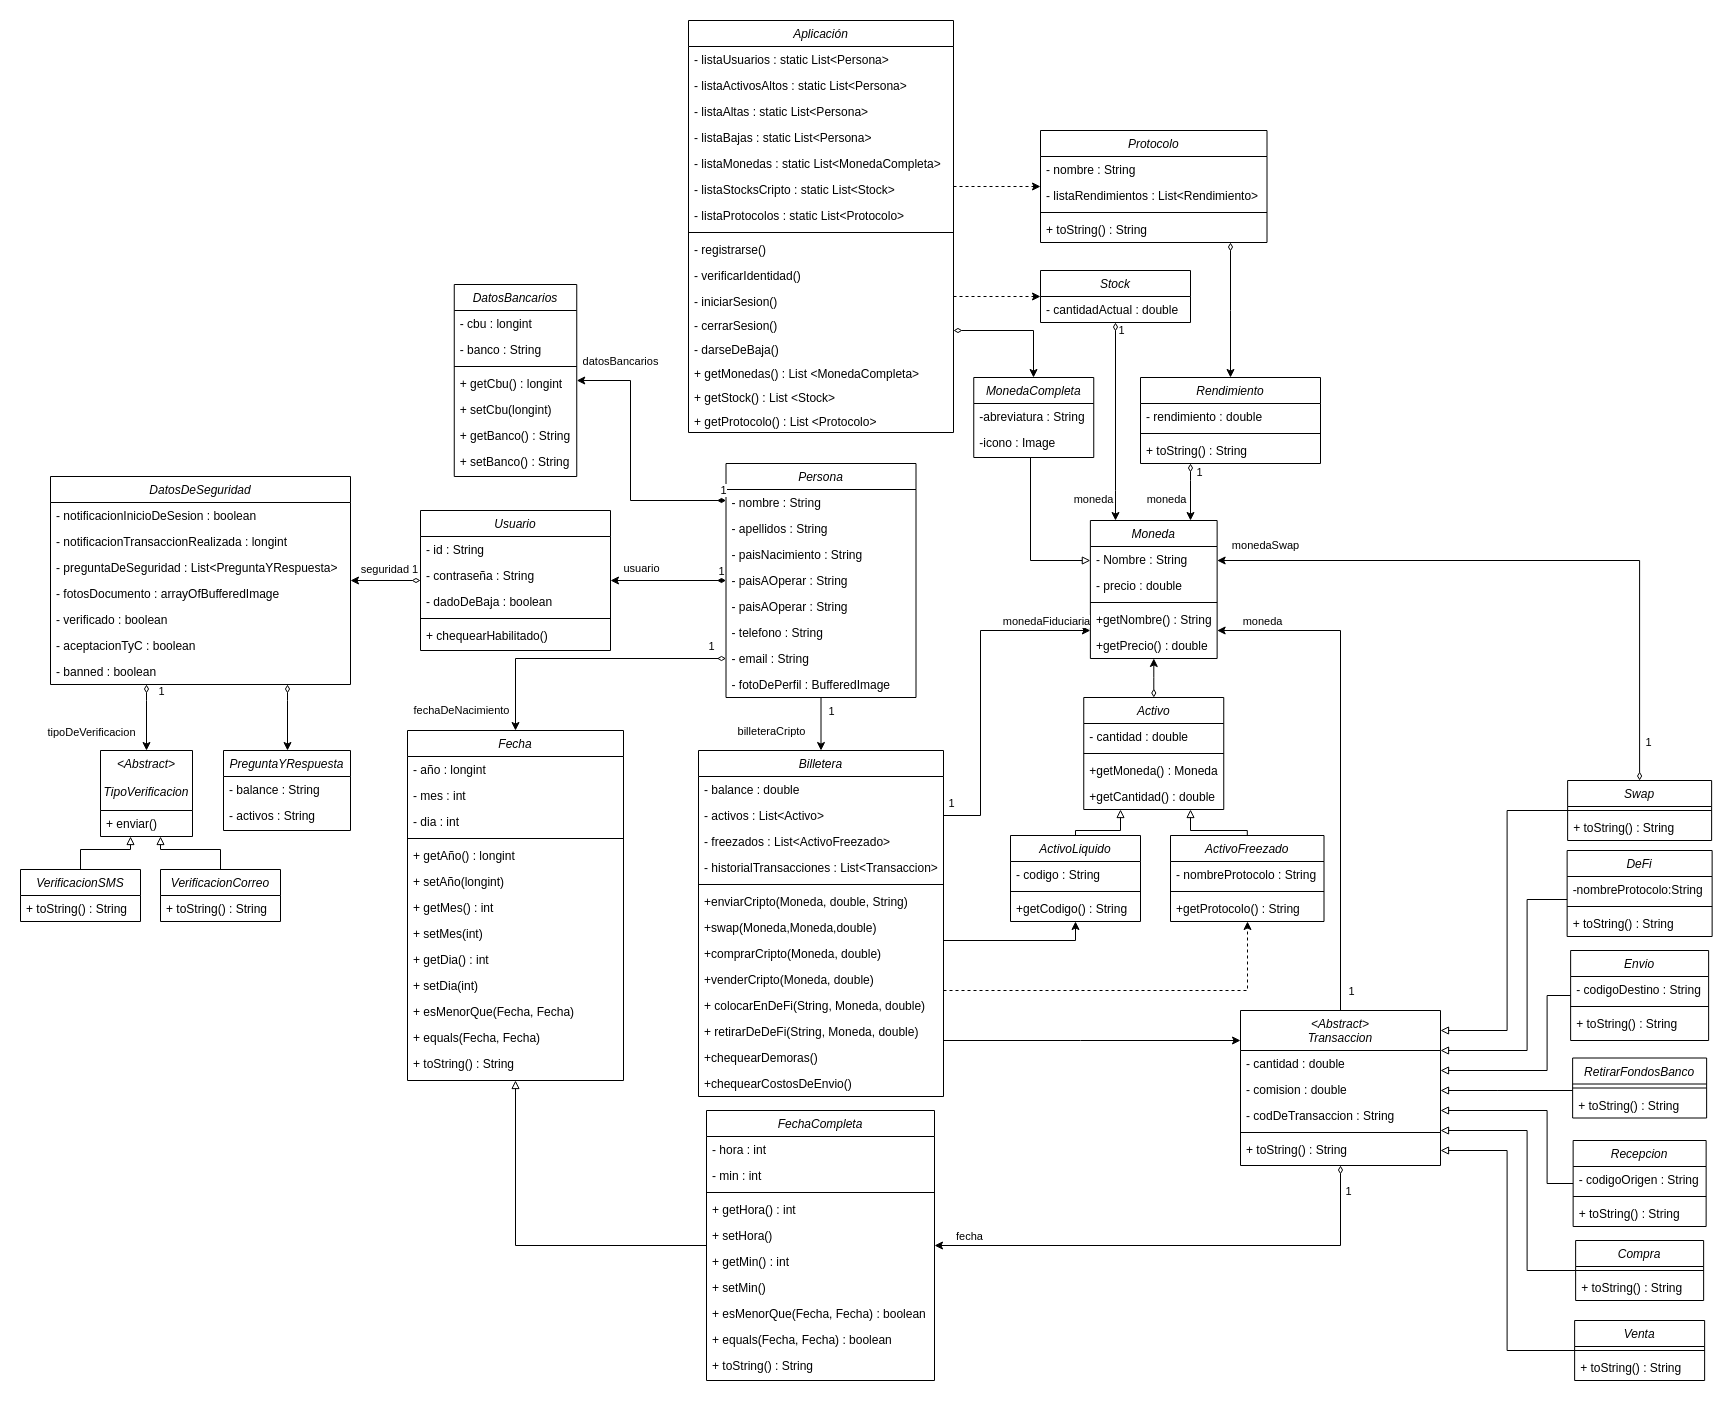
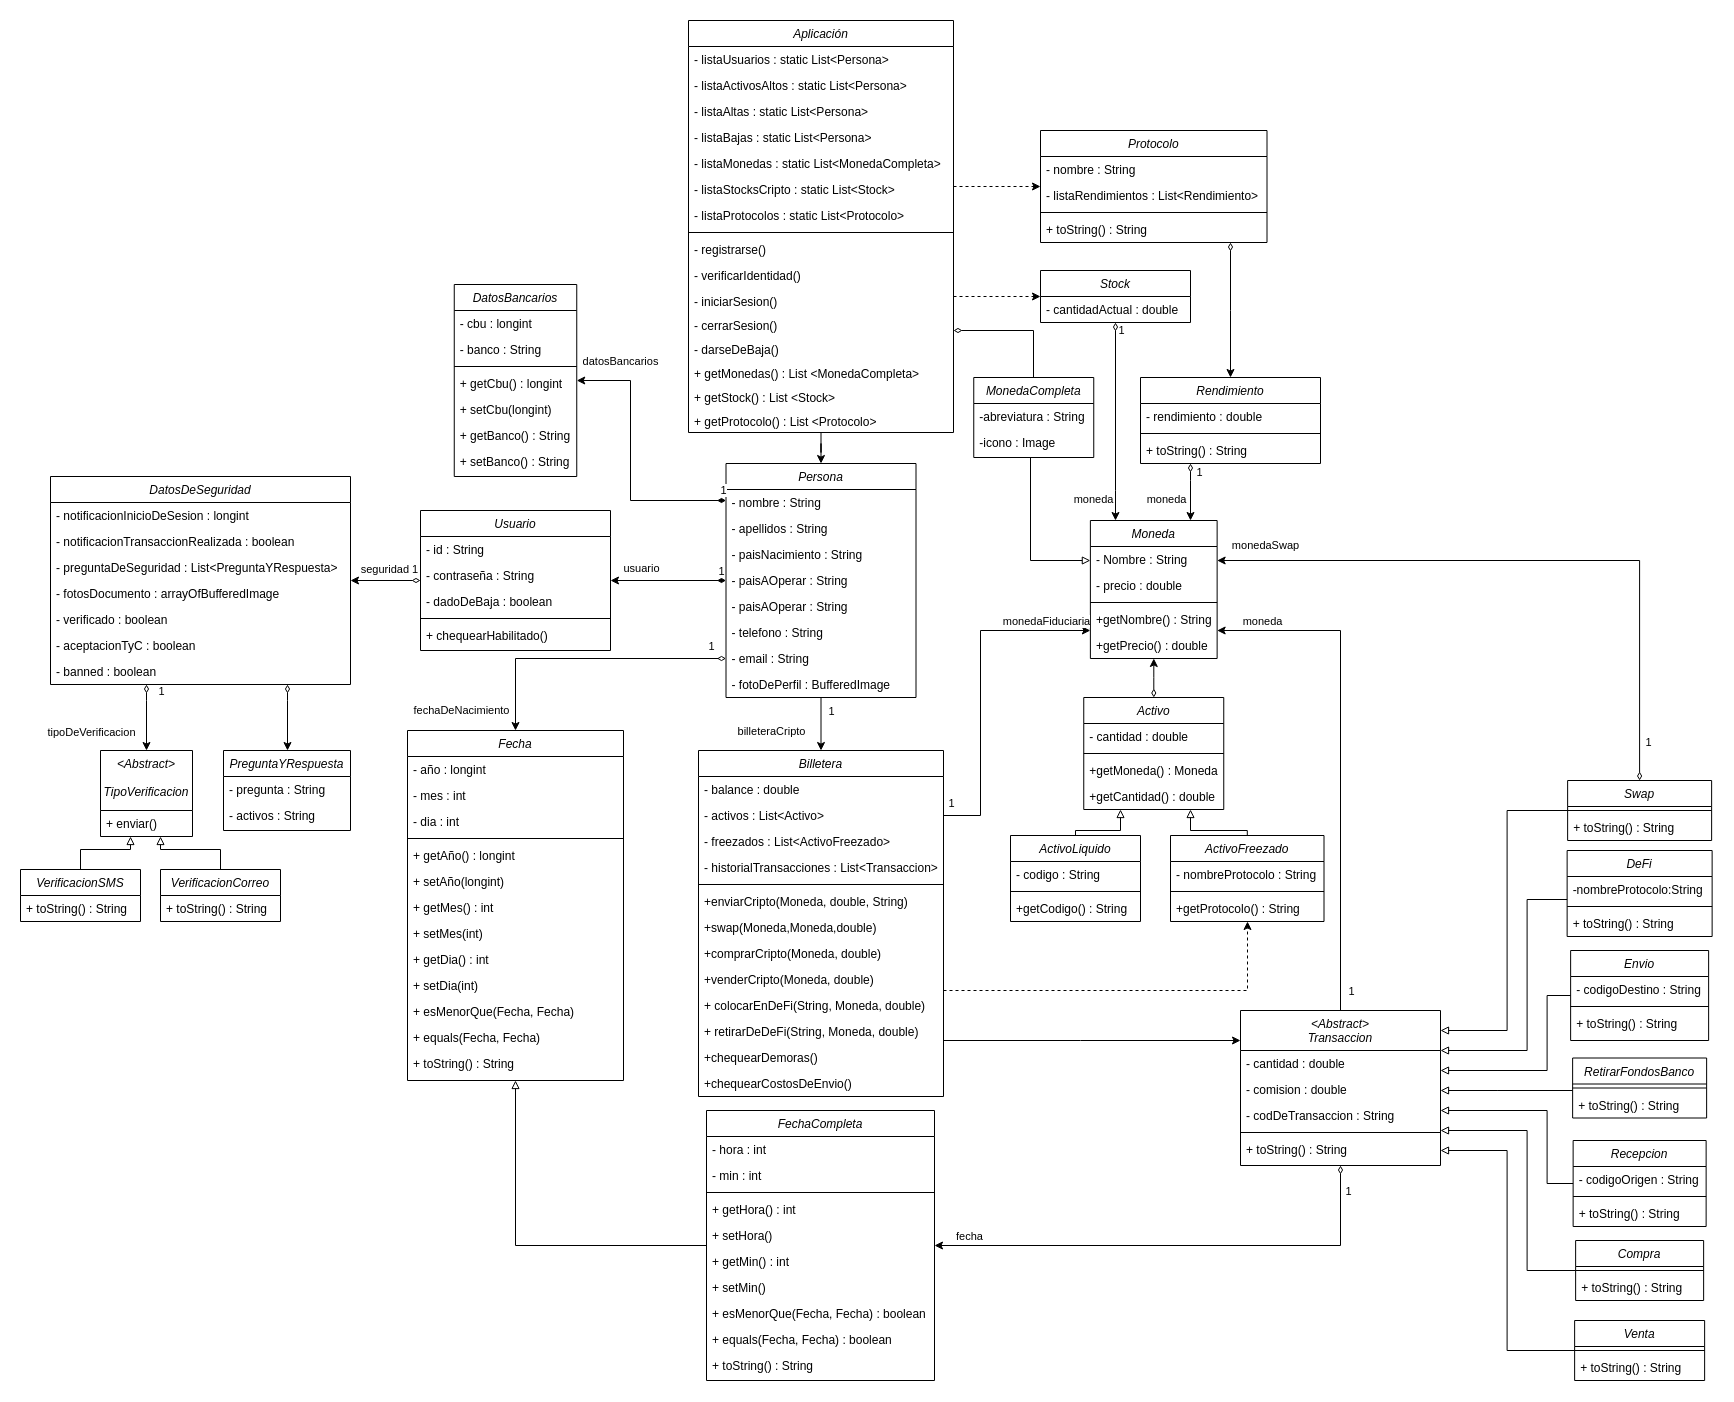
(1034, 369) -> (1034, 372)
none -> (821, 452)
(167, 516) -> (165, 516)
(185, 542) -> (187, 542)
(280, 790) -> (285, 790)
(1017, 941) -> none
